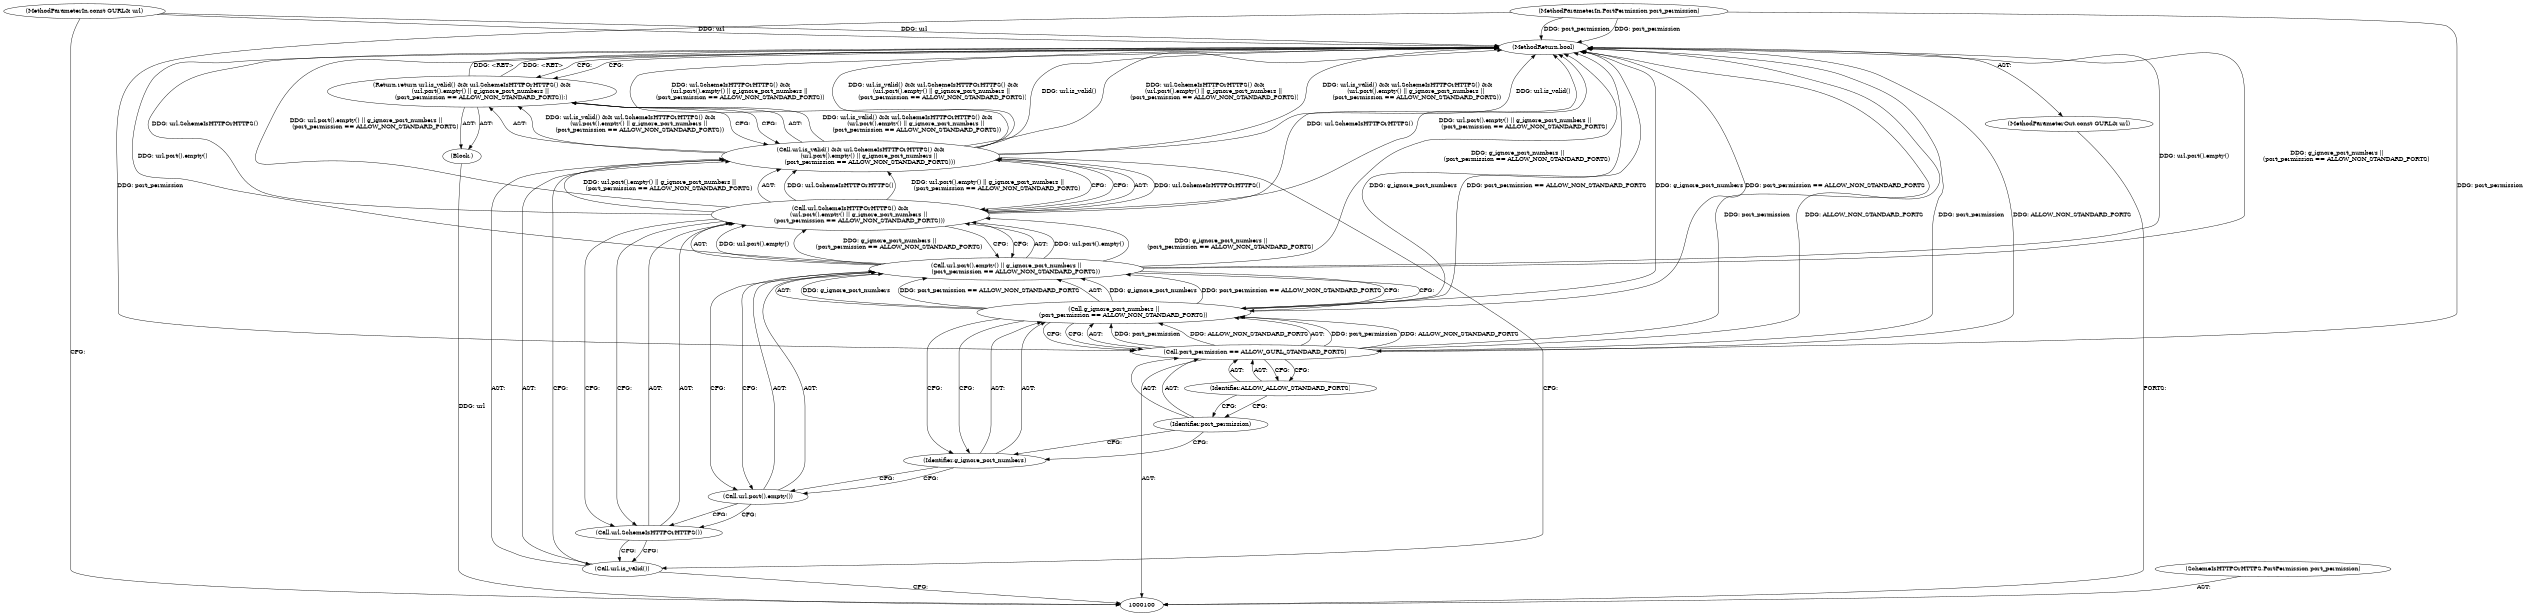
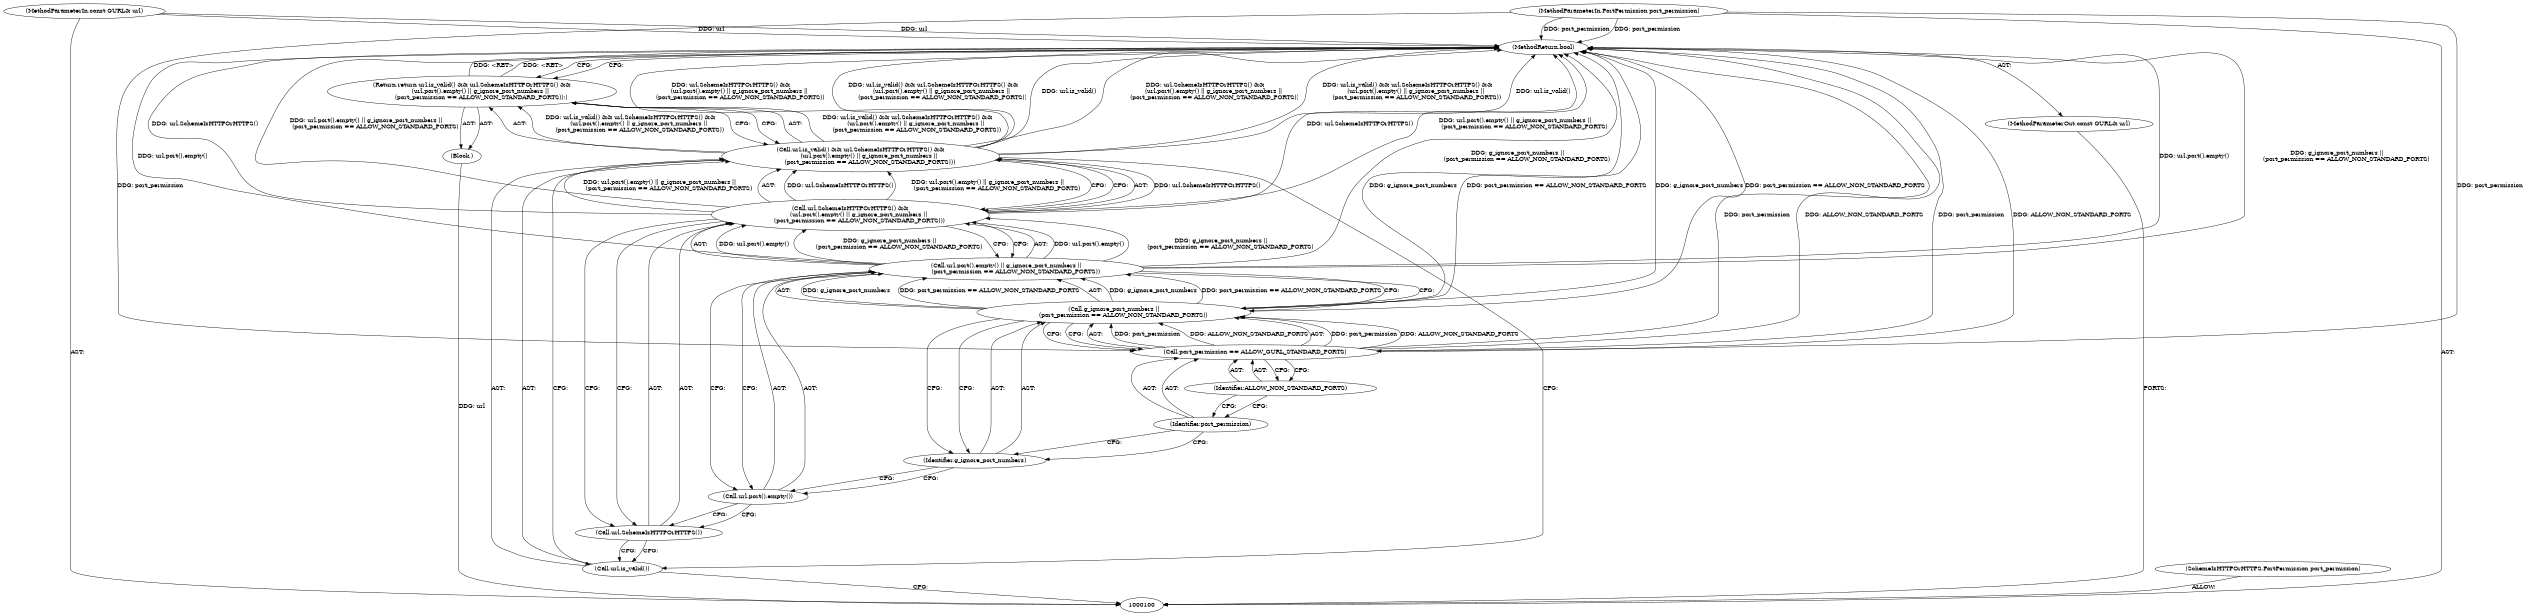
(79, 352) -> (79, 352)
(1281, 388) -> (1281, 388)
(1142, 447) -> (2425, 573)
(2205, 587) -> (2205, 587)
